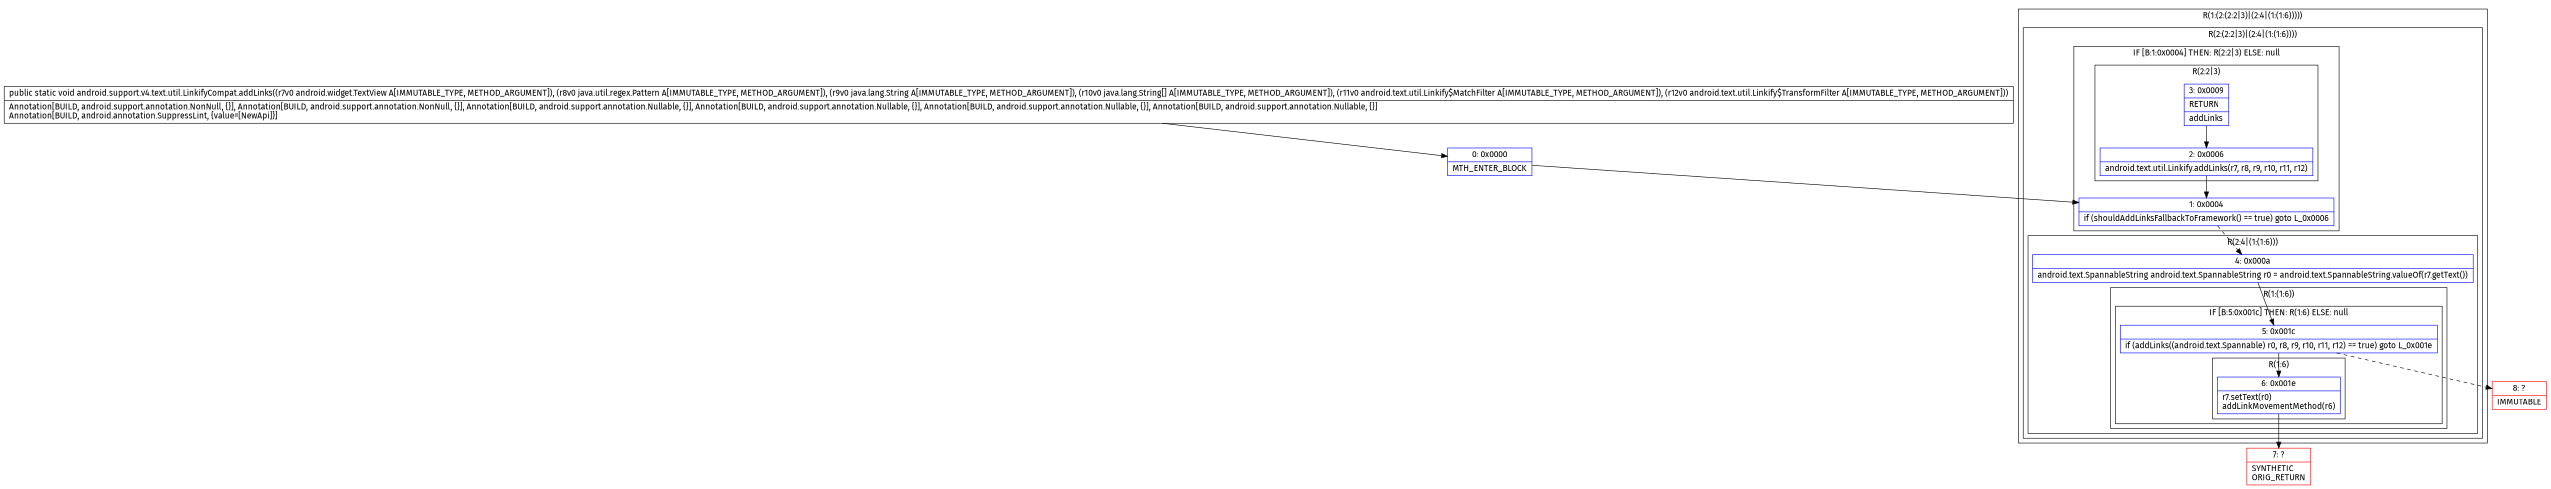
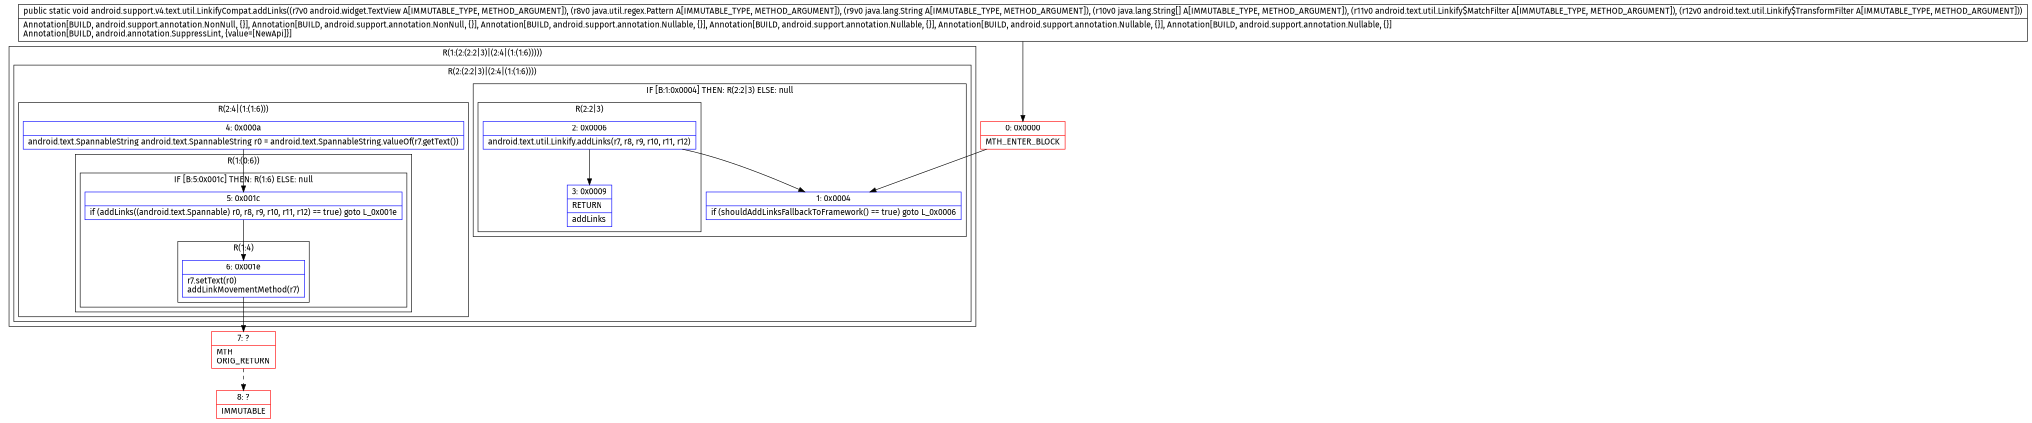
(2206, 134) -> (590, 164)
(1490, 162) -> (1023, 135)
(2229, 240) -> none
(2279, 294) -> (244, 161)
(2279, 365) -> (244, 248)
(2411, 370) -> (244, 377)
(2279, 407) -> (244, 290)
(2273, 469) -> (225, 352)
